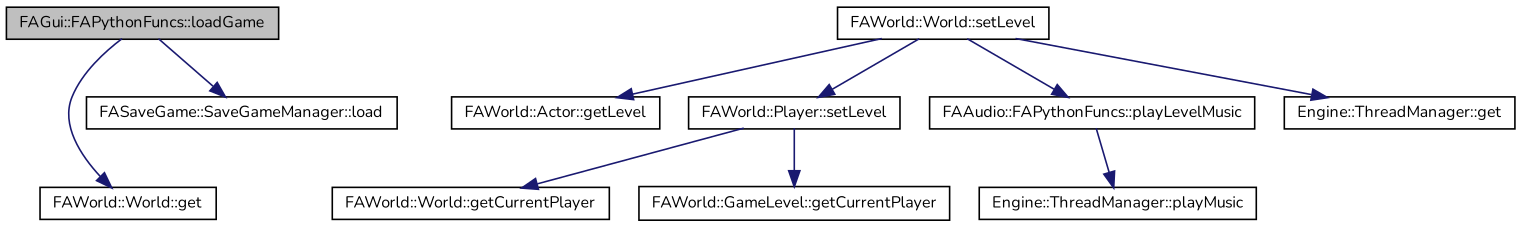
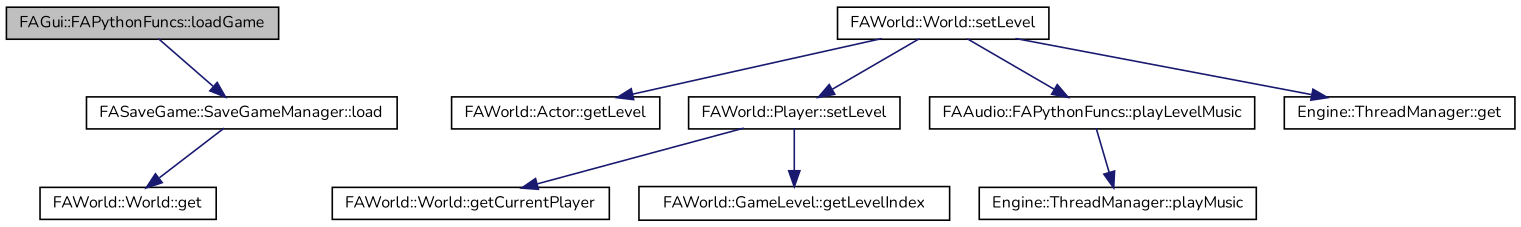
(71, 102) -> (192, 153)
(794, 203) -> (794, 203)
